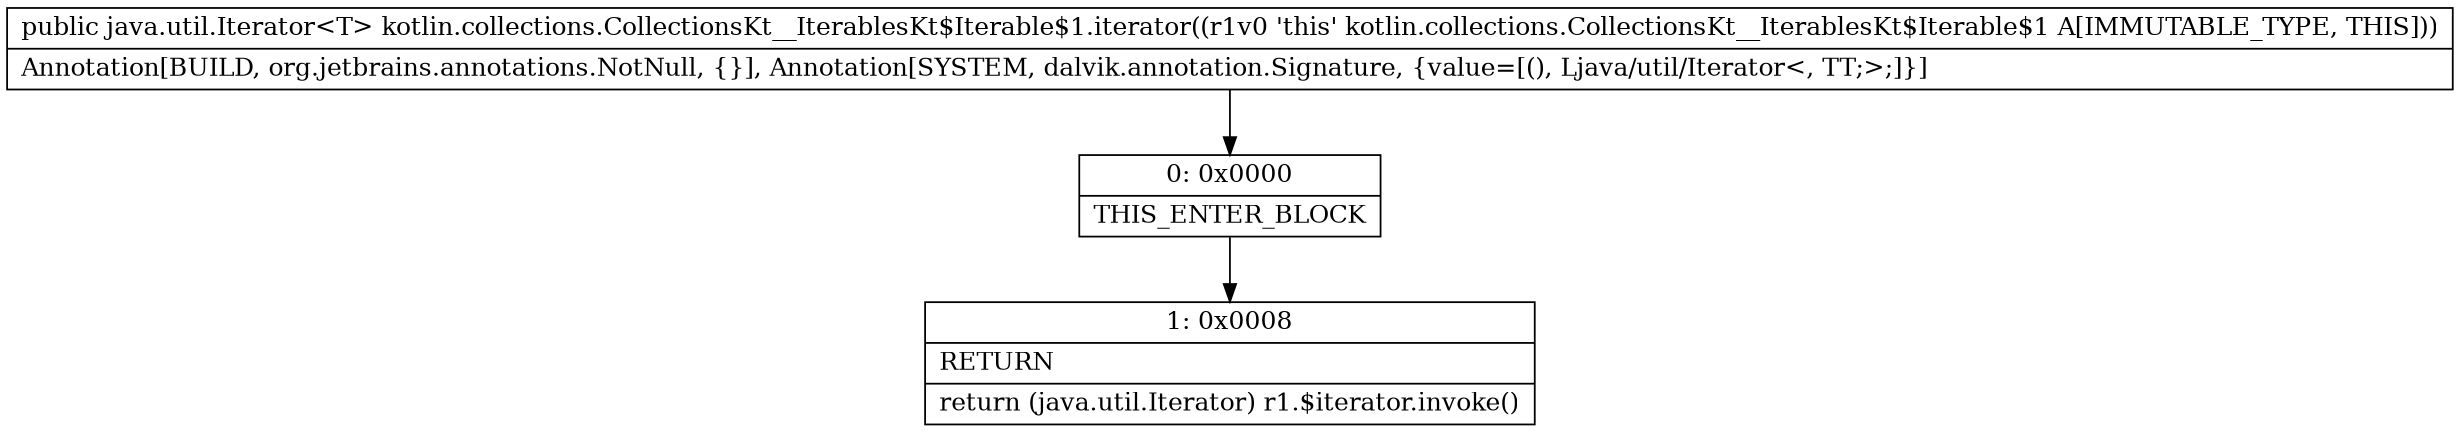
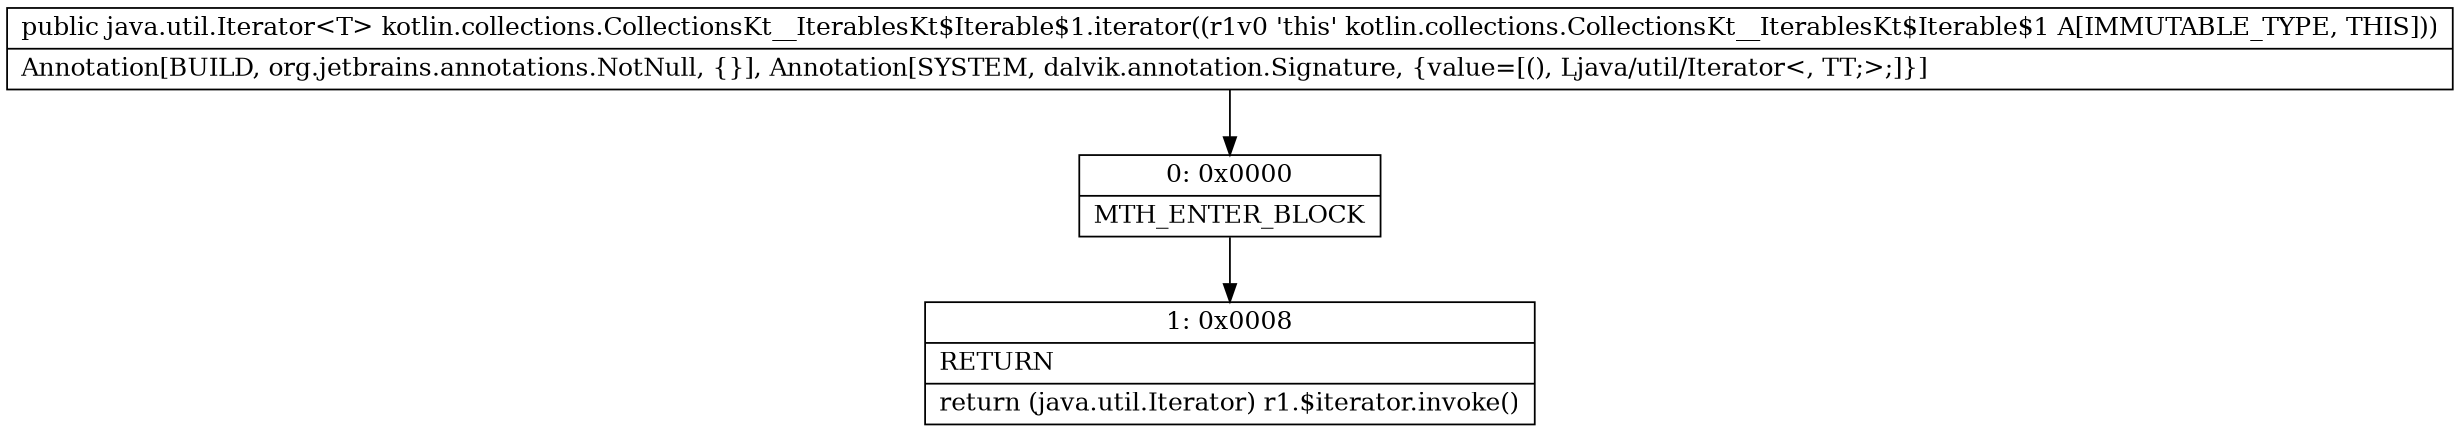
(1230, 215) -> (1230, 215)
